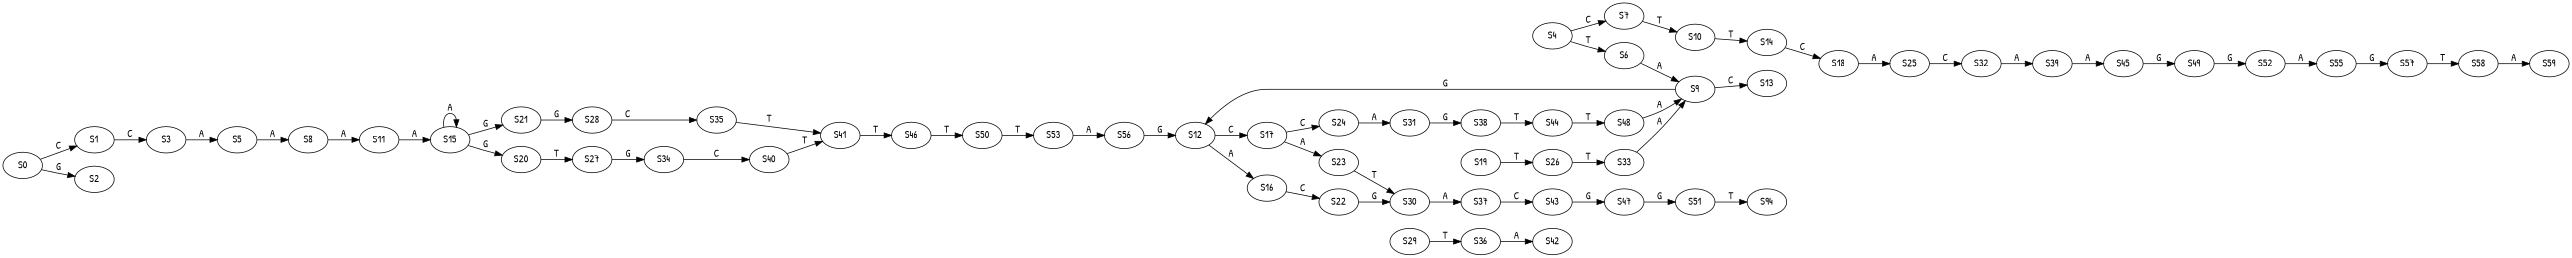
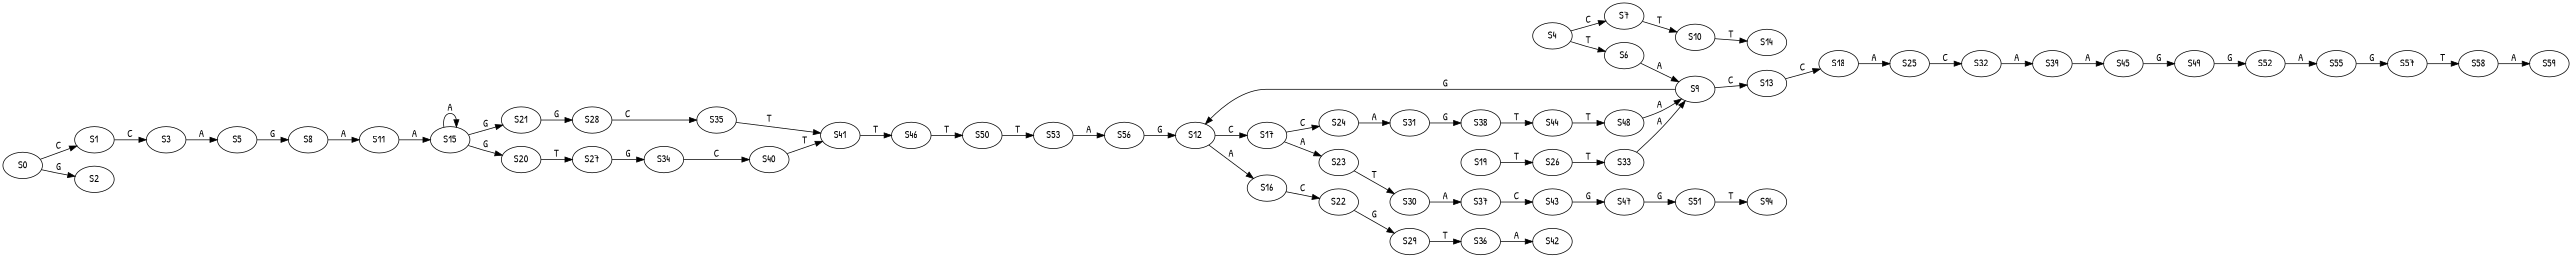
(1799, 52) -> (1799, 75)
(273, 134) -> (273, 134)
(1371, 202) -> (1371, 220)
